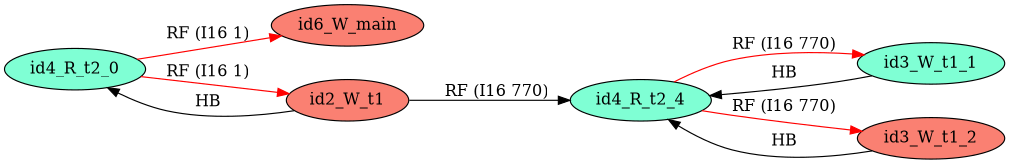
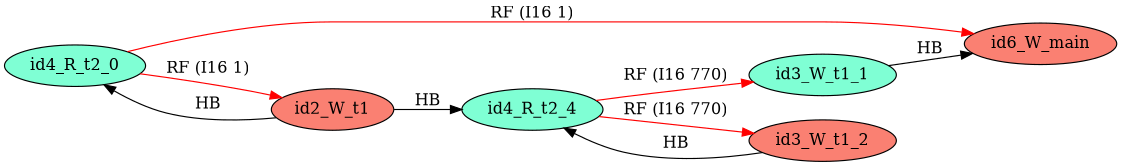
(797, 87) -> (925, 60)
(497, 92) -> (428, 101)
